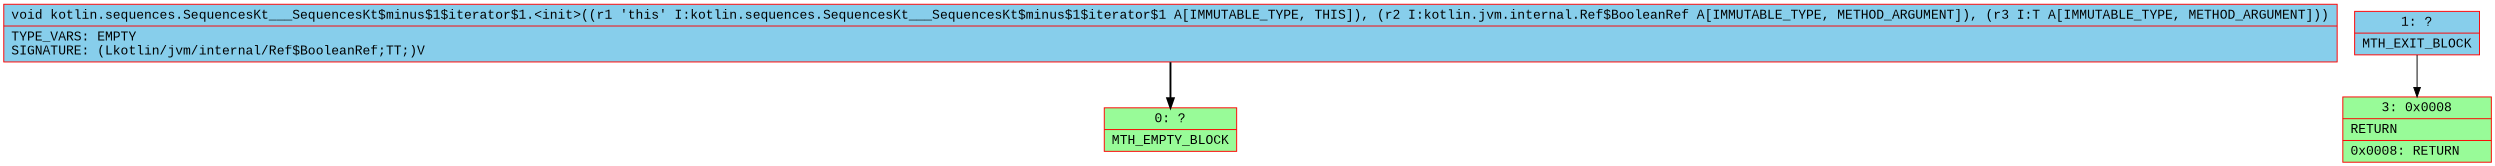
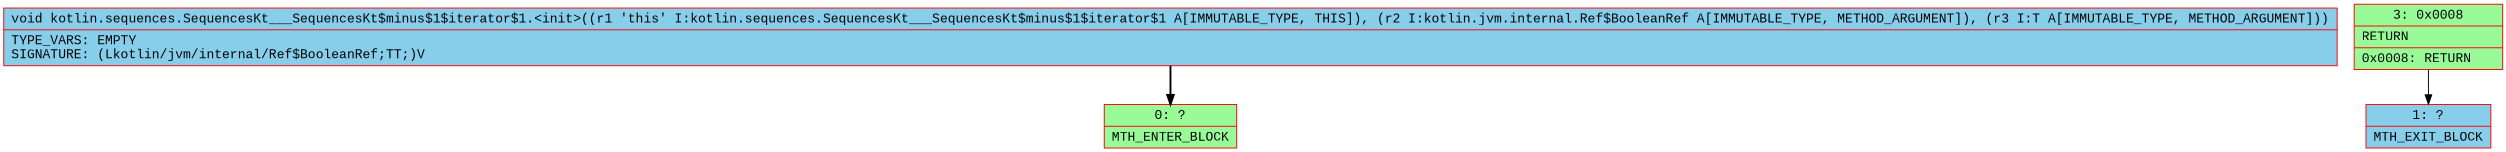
(2417, 71) -> (2428, 82)
(1170, 140) -> (1170, 137)
